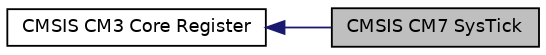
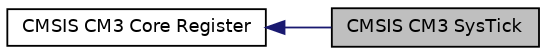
(435, 28) -> (435, 28)
